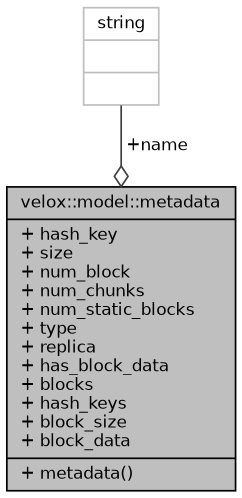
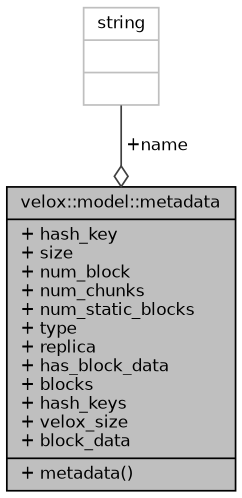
(74, 422) -> (75, 422)
